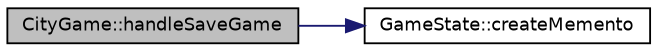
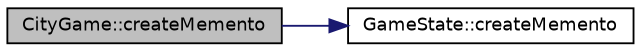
(153, 26) -> (145, 26)
